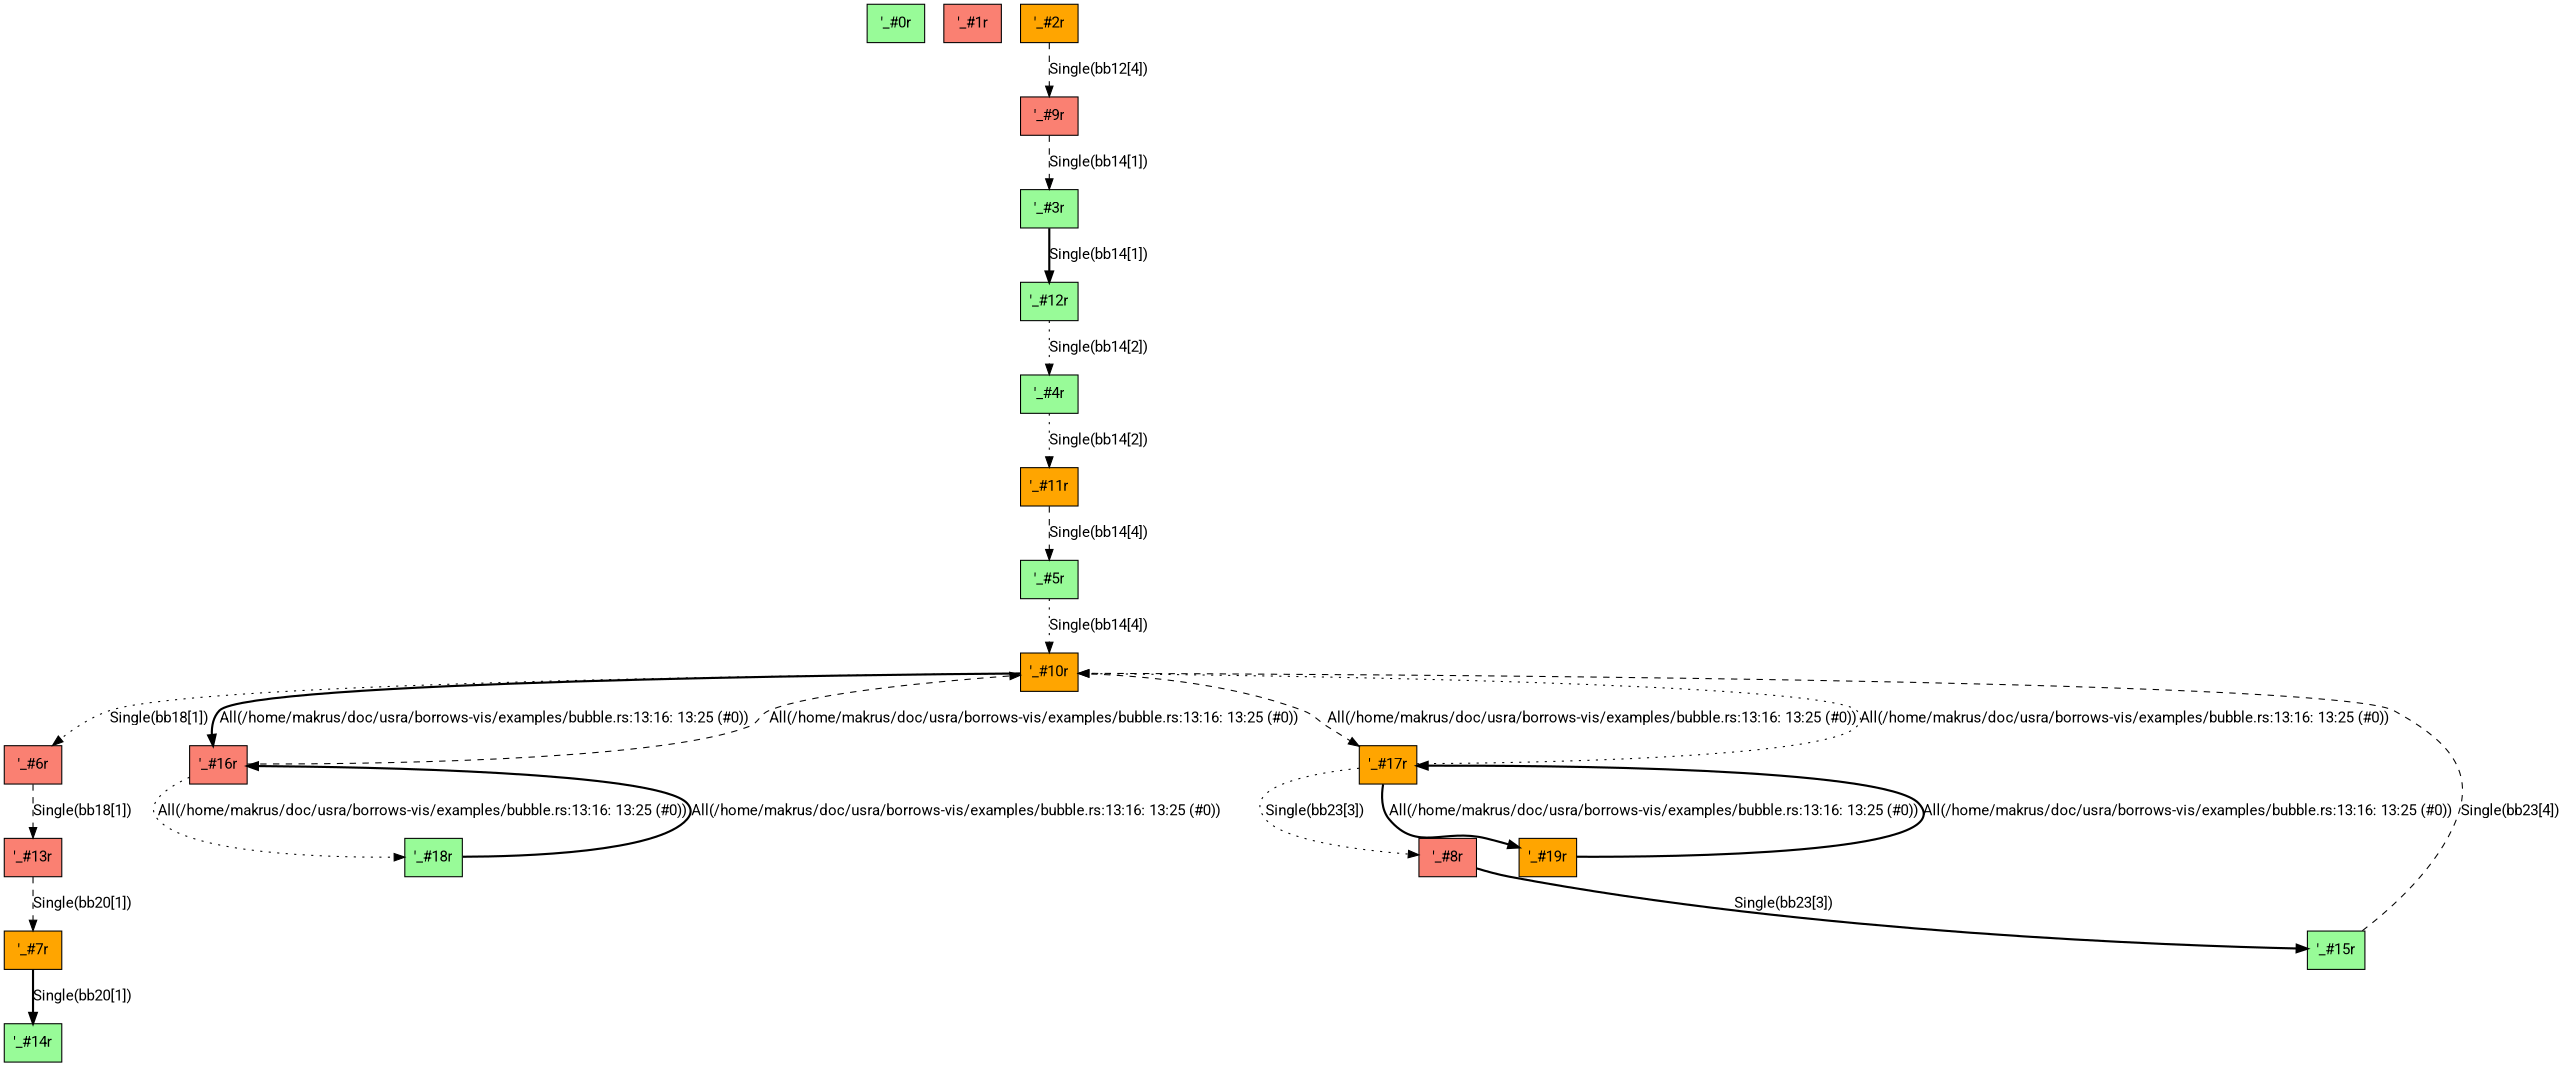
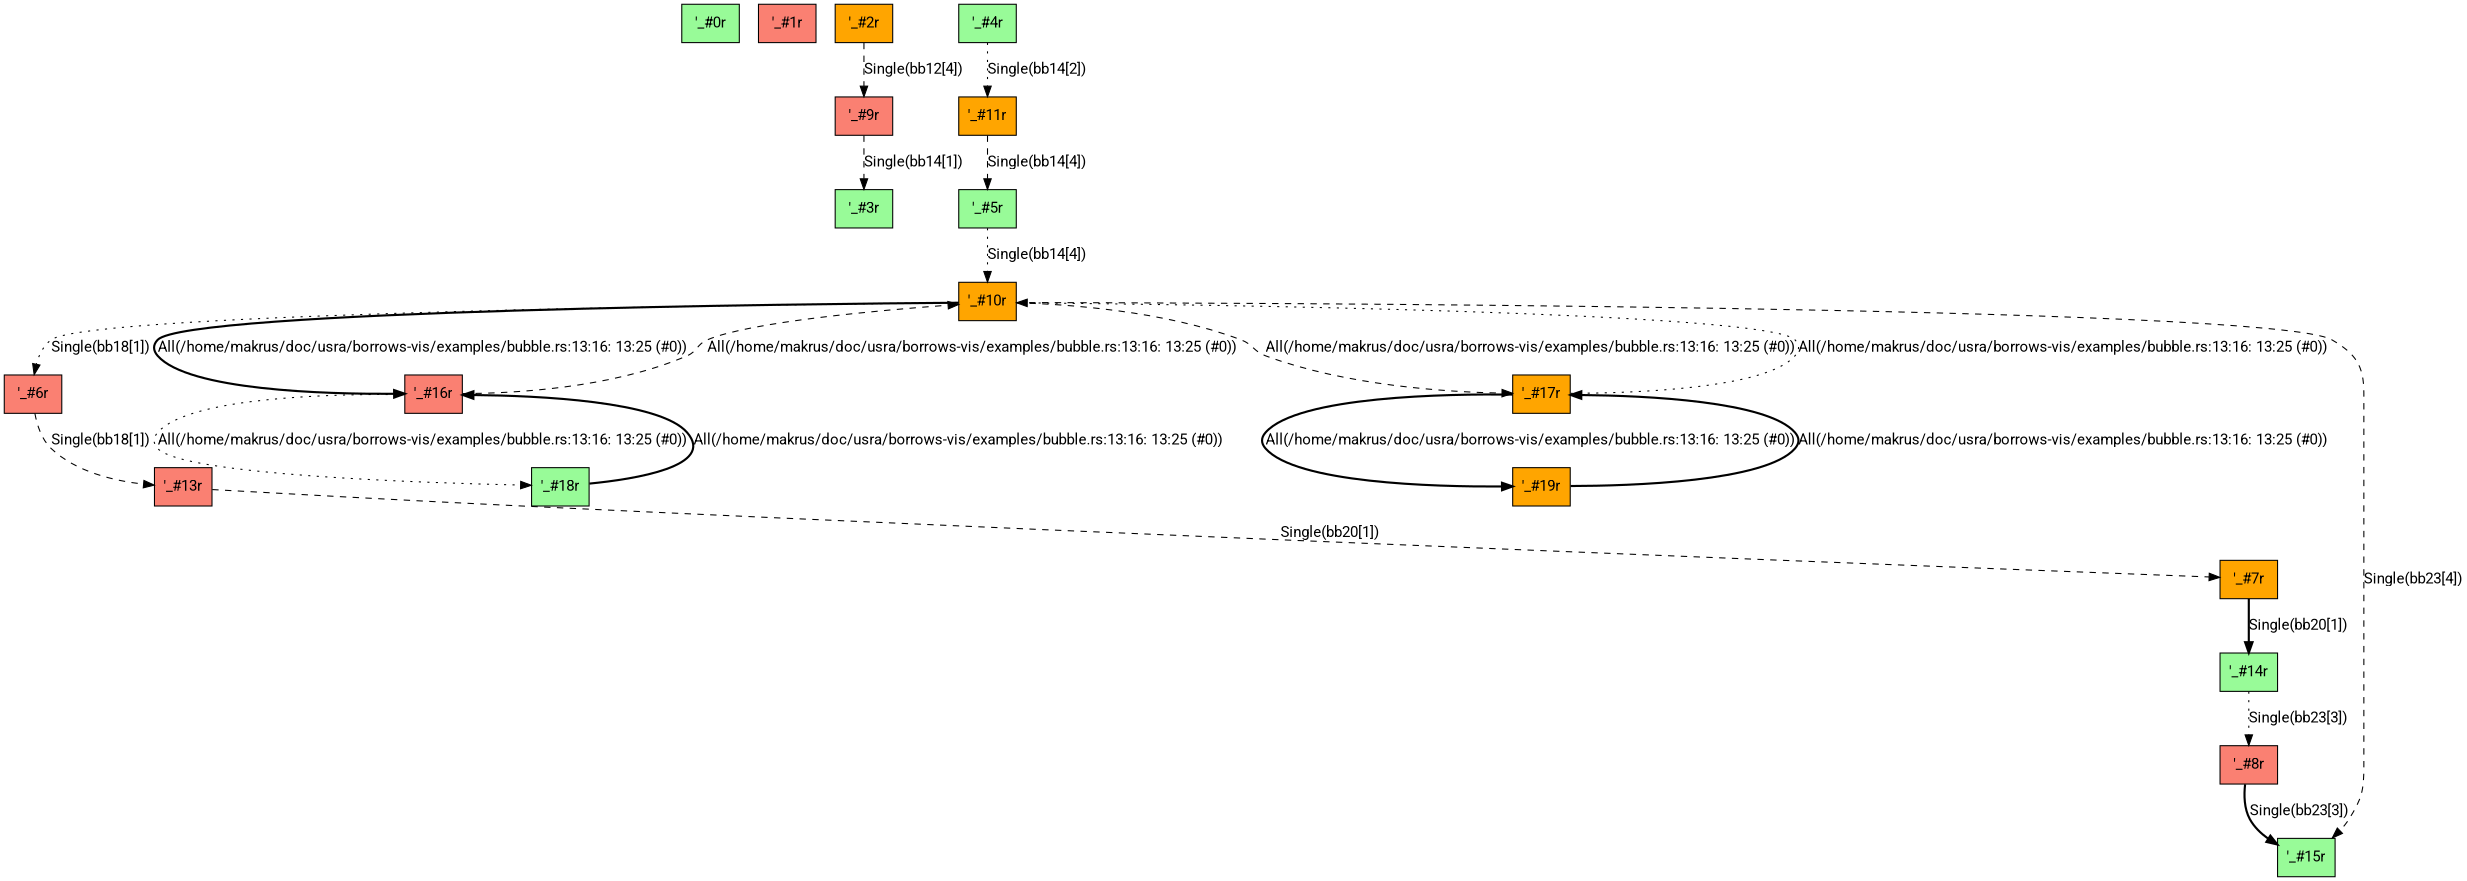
(1049, 301) -> none
(1886, 682) -> (1930, 313)
(1275, 827) -> (2249, 713)
